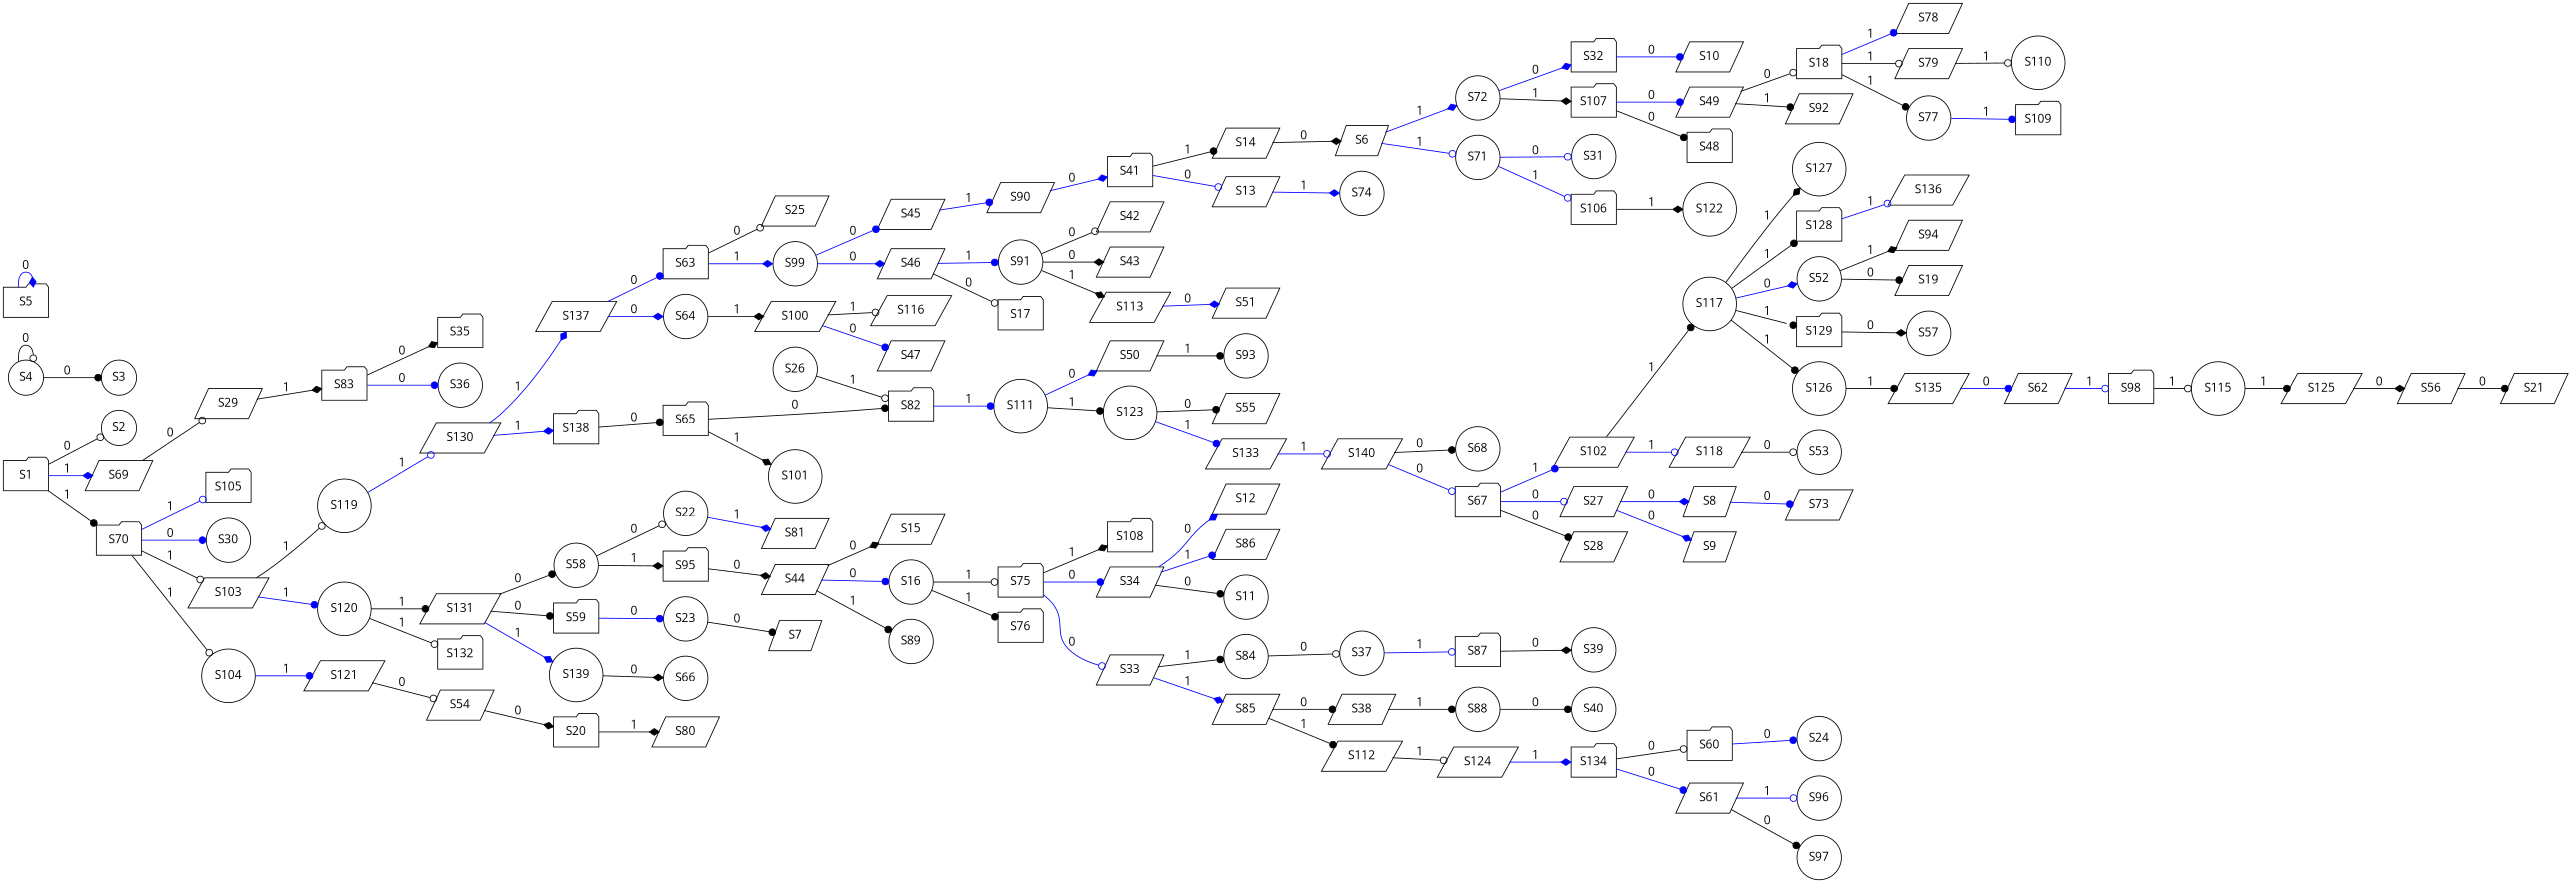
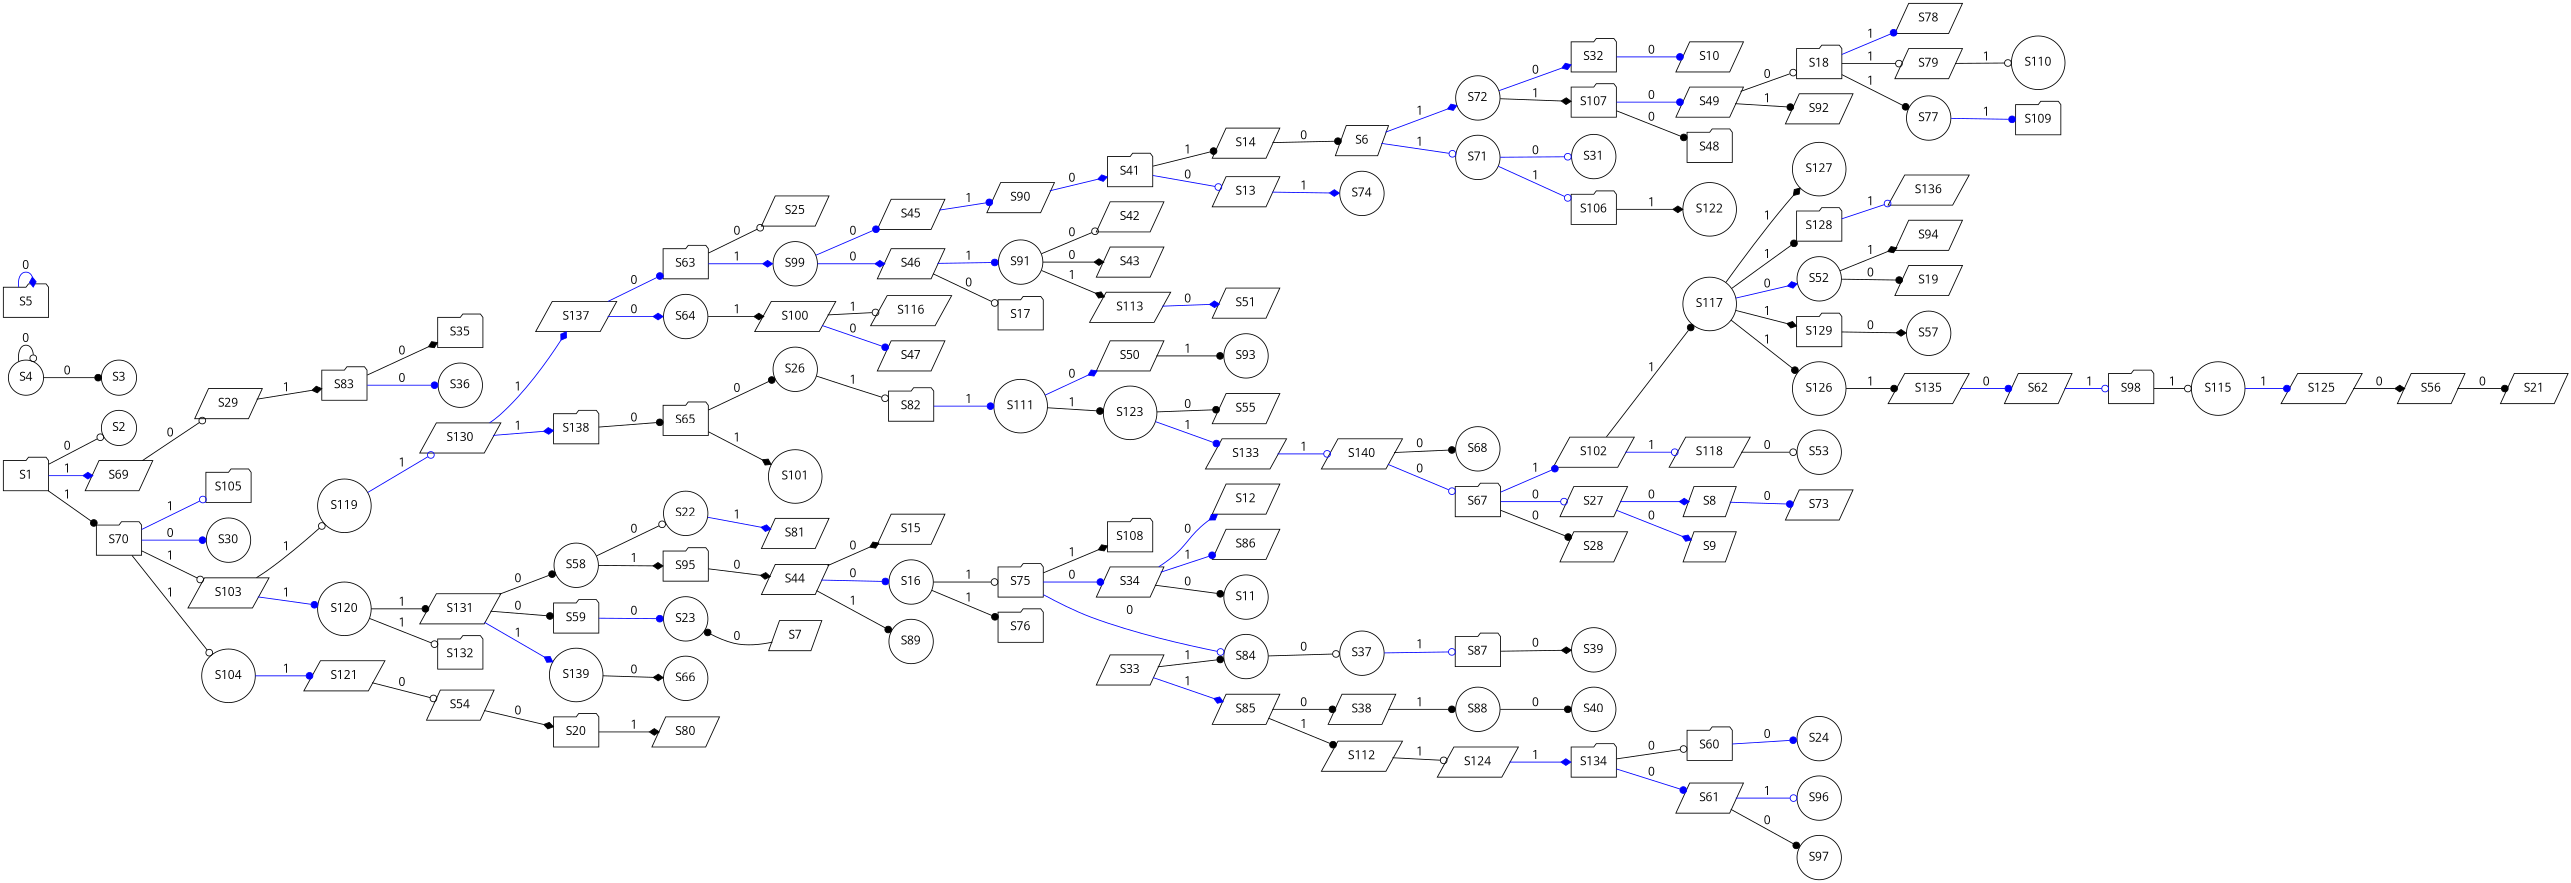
(1303, 142) -> (1303, 142)
(1761, 317) -> (1761, 317)
(2264, 389) -> (2264, 389)
(795, 414) -> (738, 396)
(738, 627) -> (741, 644)
(1061, 637) -> (1128, 629)
